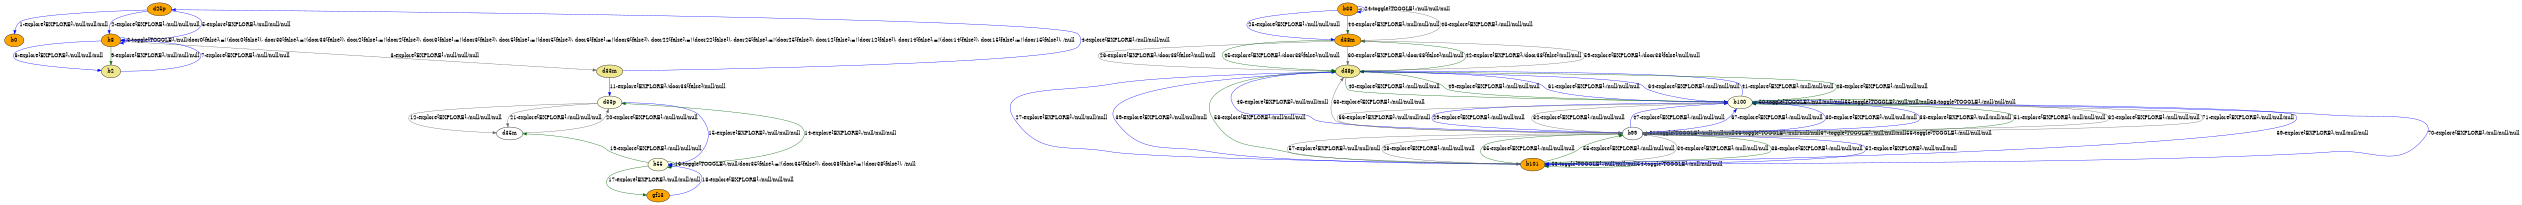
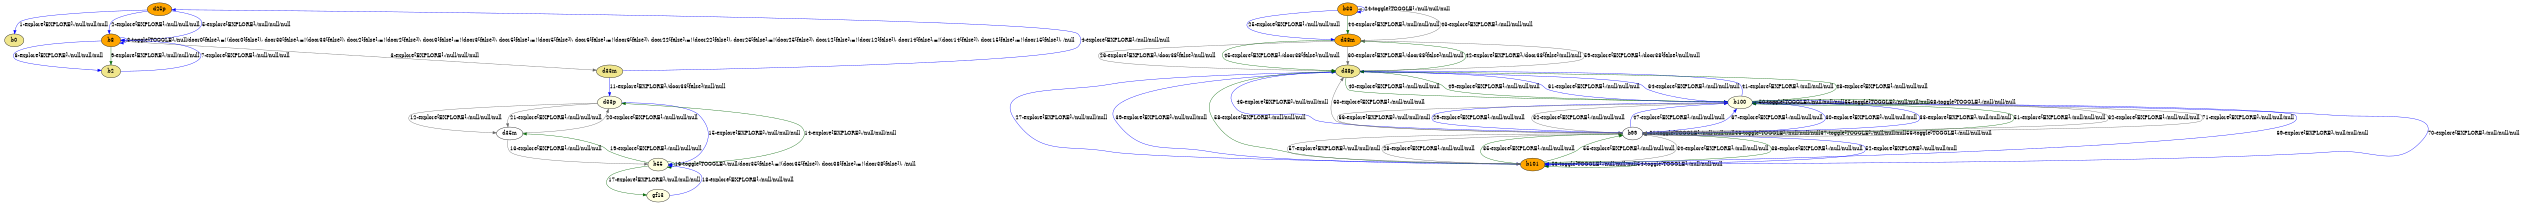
(14, 40) -> (14, 40)
none -> (570, 161)
(658, 196) -> (658, 196)
